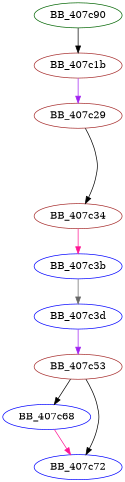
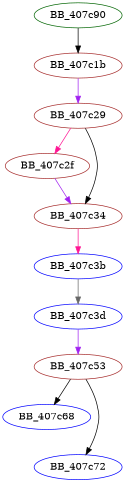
none -> (47, 166)
(61, 439) -> none
